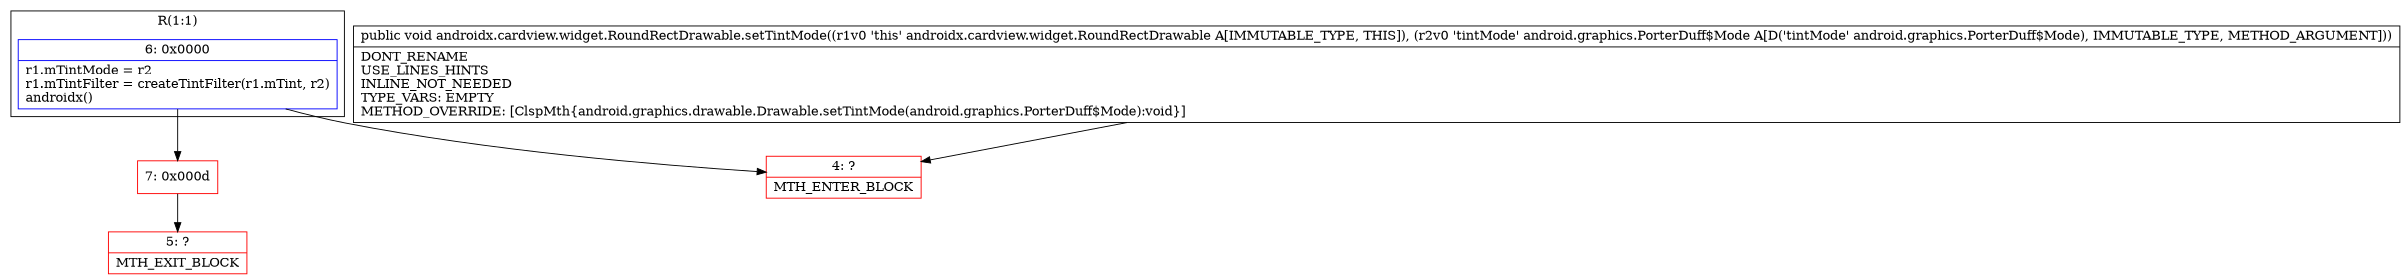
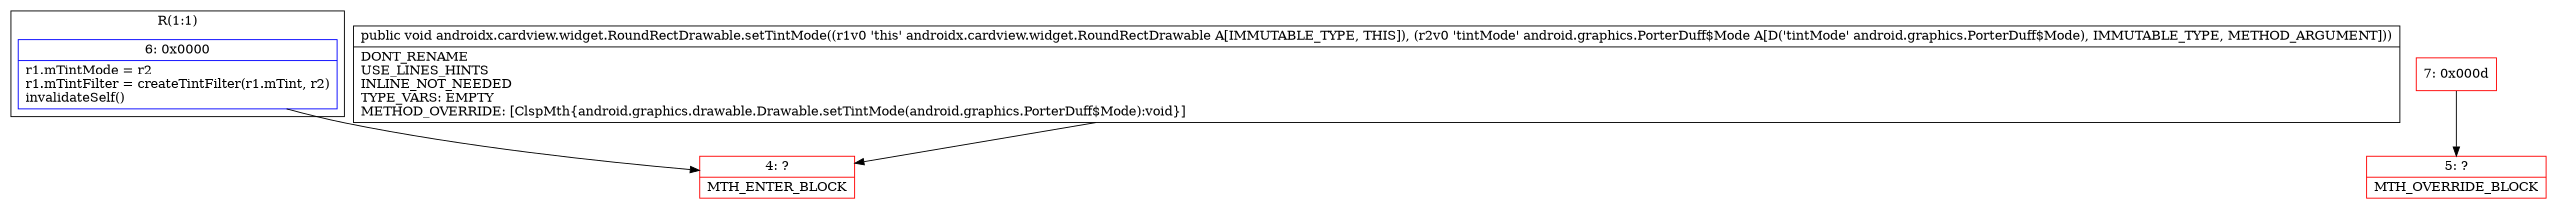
(59, 98) -> (75, 98)
(178, 130) -> none
(178, 263) -> (2456, 187)
